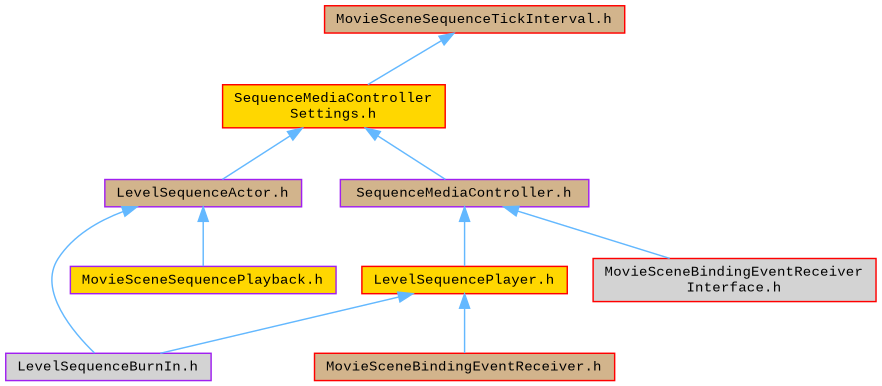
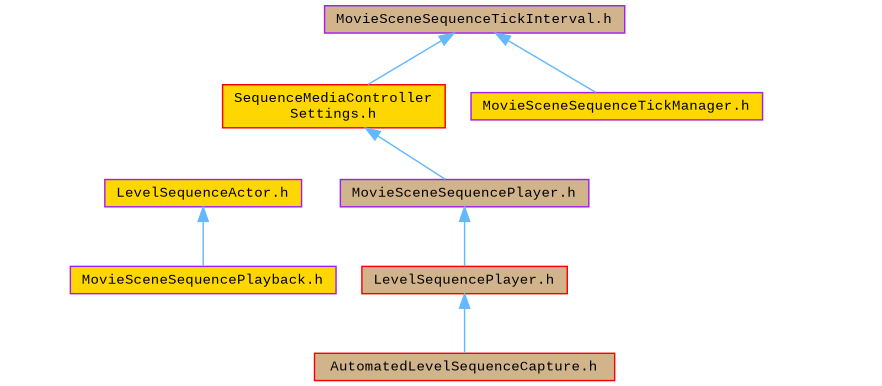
(475, 19) -> (475, 19)
none -> (617, 106)
(256, 158) -> none
(203, 193) -> (203, 193)
(465, 193) -> (465, 193)
(465, 280) -> (465, 280)
(735, 280) -> none
(108, 367) -> none
(465, 367) -> (465, 367)
